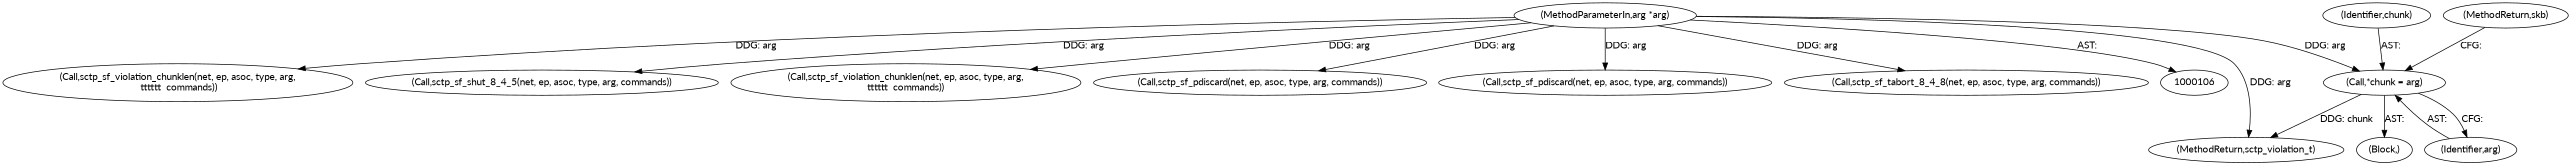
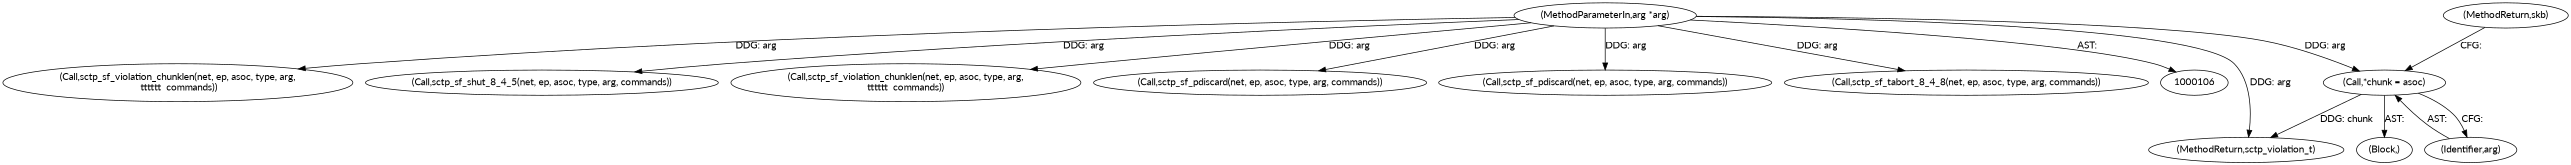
(2377, 15) -> none
(2384, 83) -> (2384, 83)
